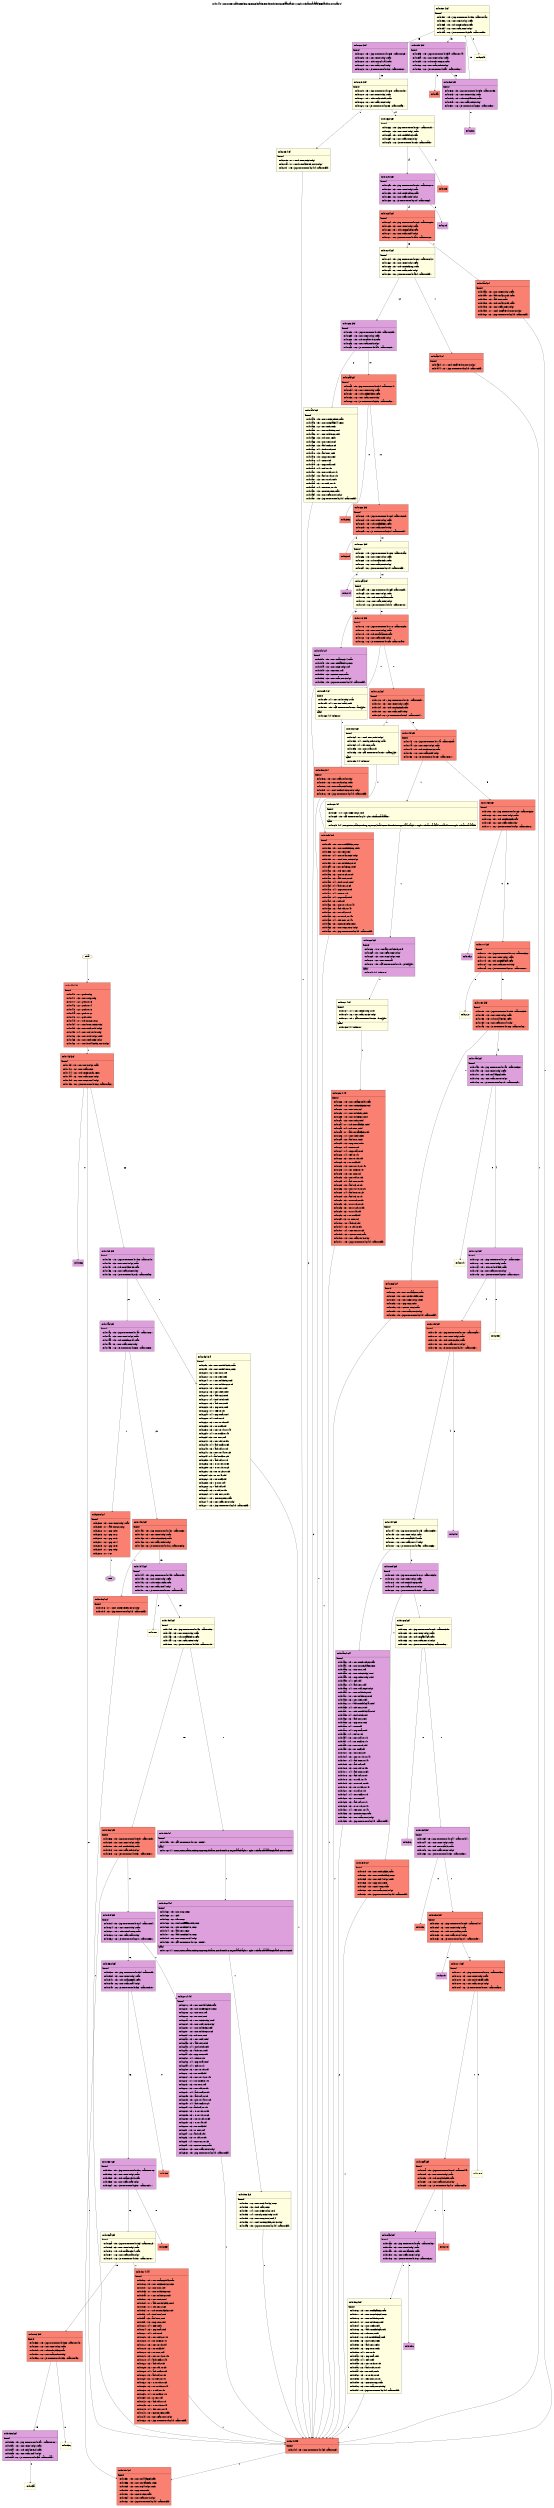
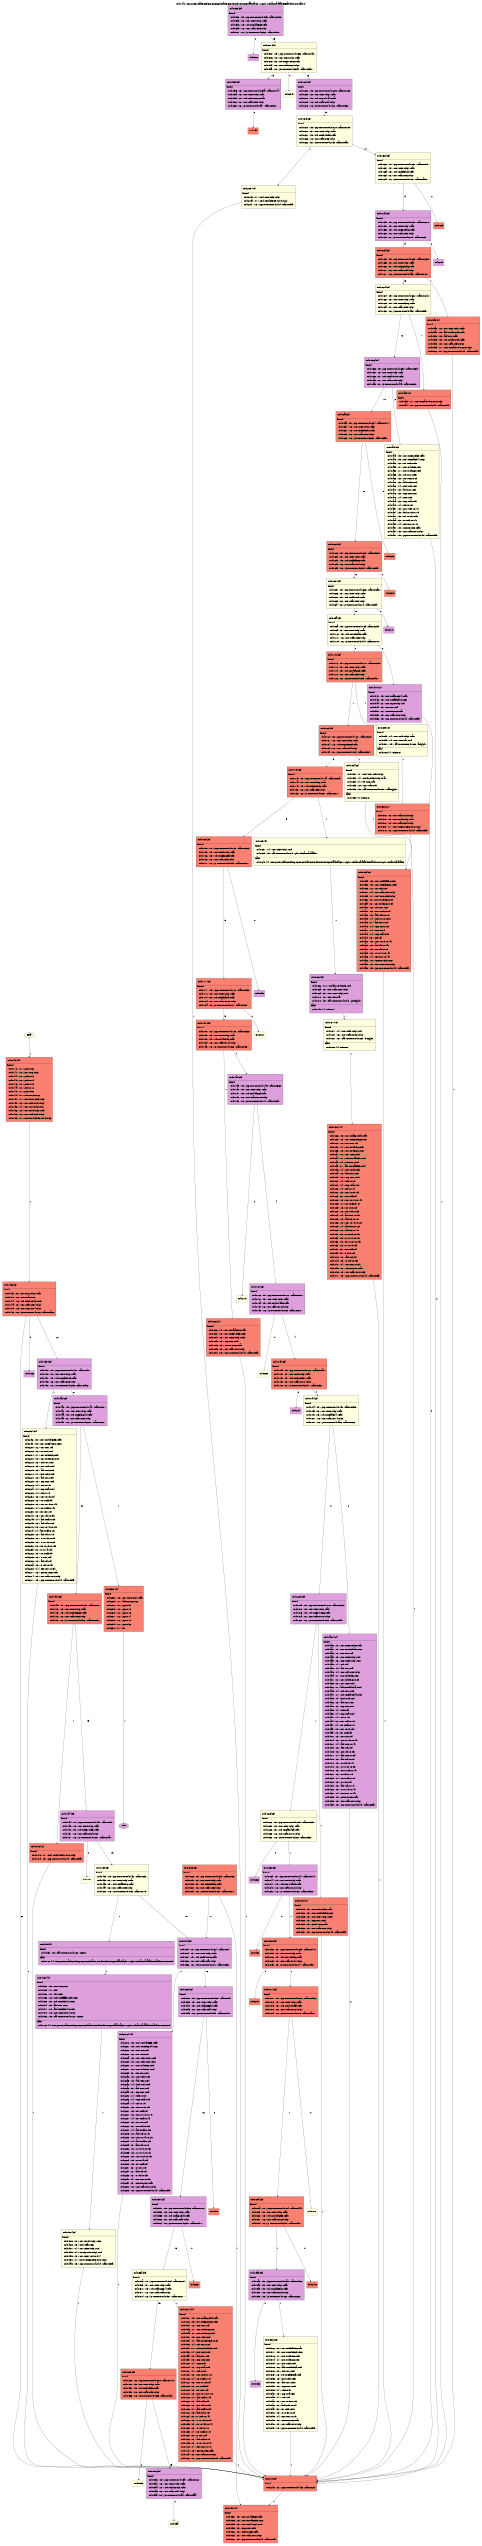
(453, 75) -> none
(158, 1737) -> (163, 1916)
(441, 1976) -> (255, 2002)
